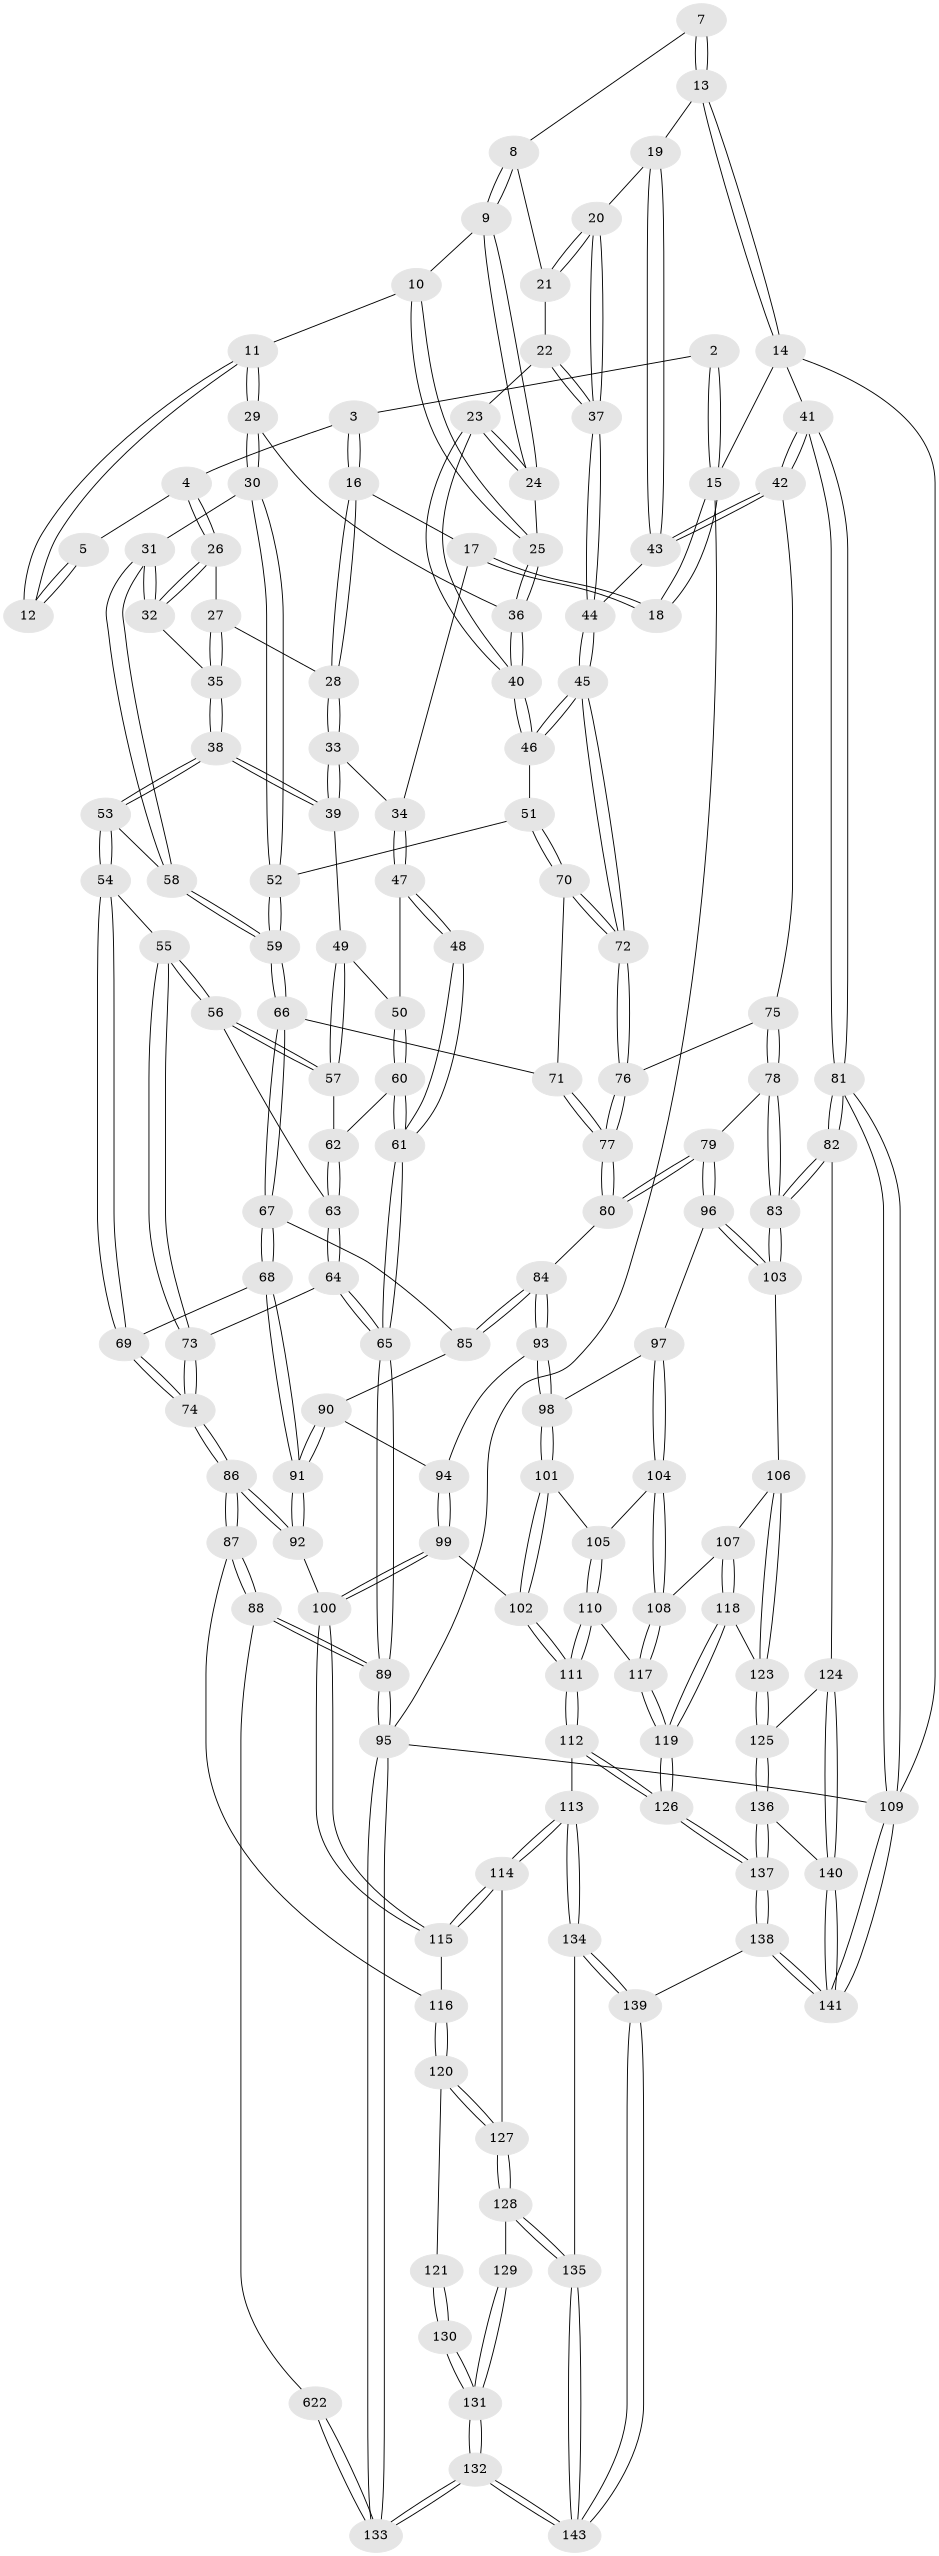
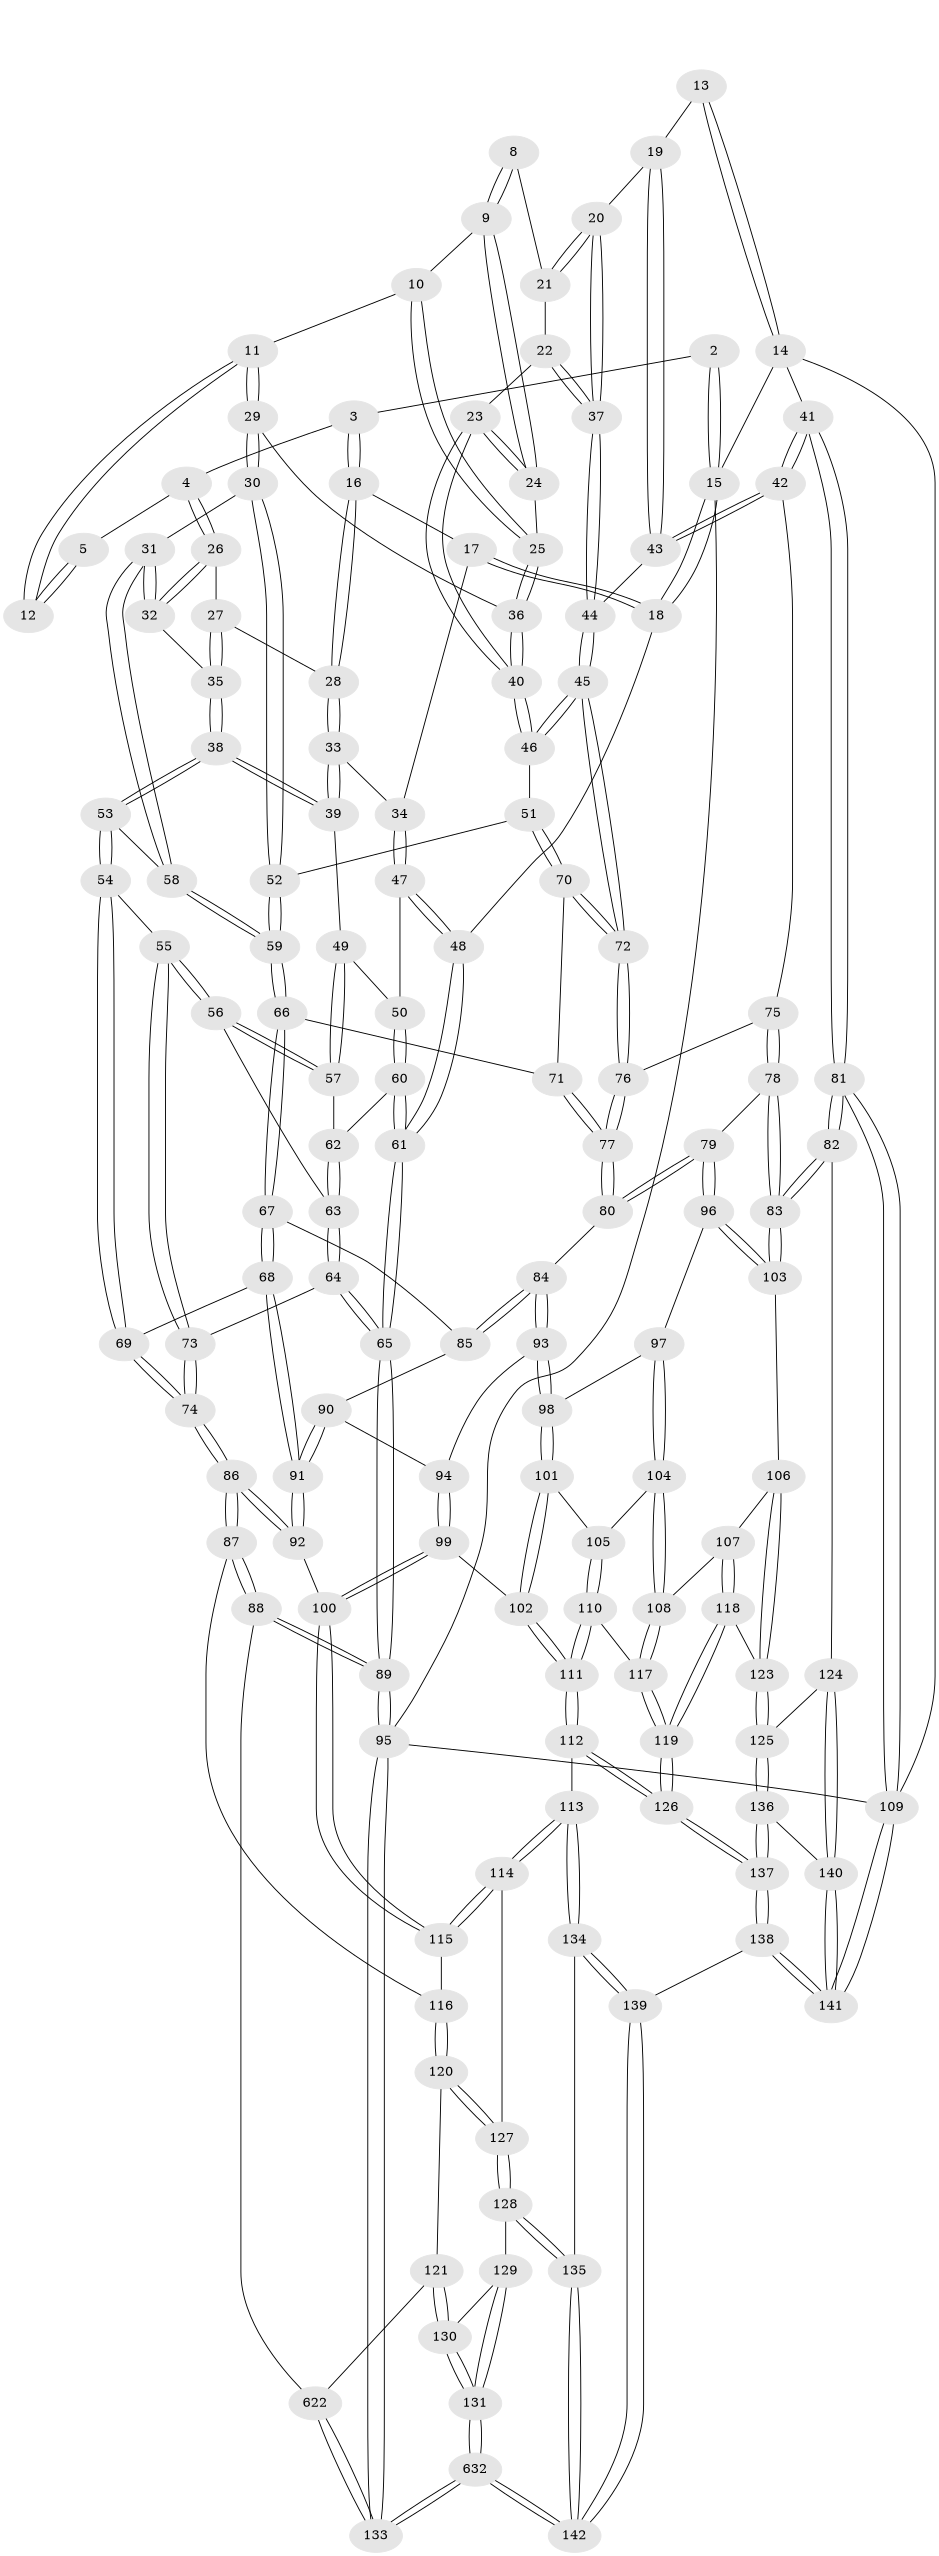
(702, 20) -> none
none -> (584, 796)
none -> (475, 2304)
none -> (376, 2337)
(475, 2470) -> (475, 2470)
(575, 2536) -> (575, 2536)
